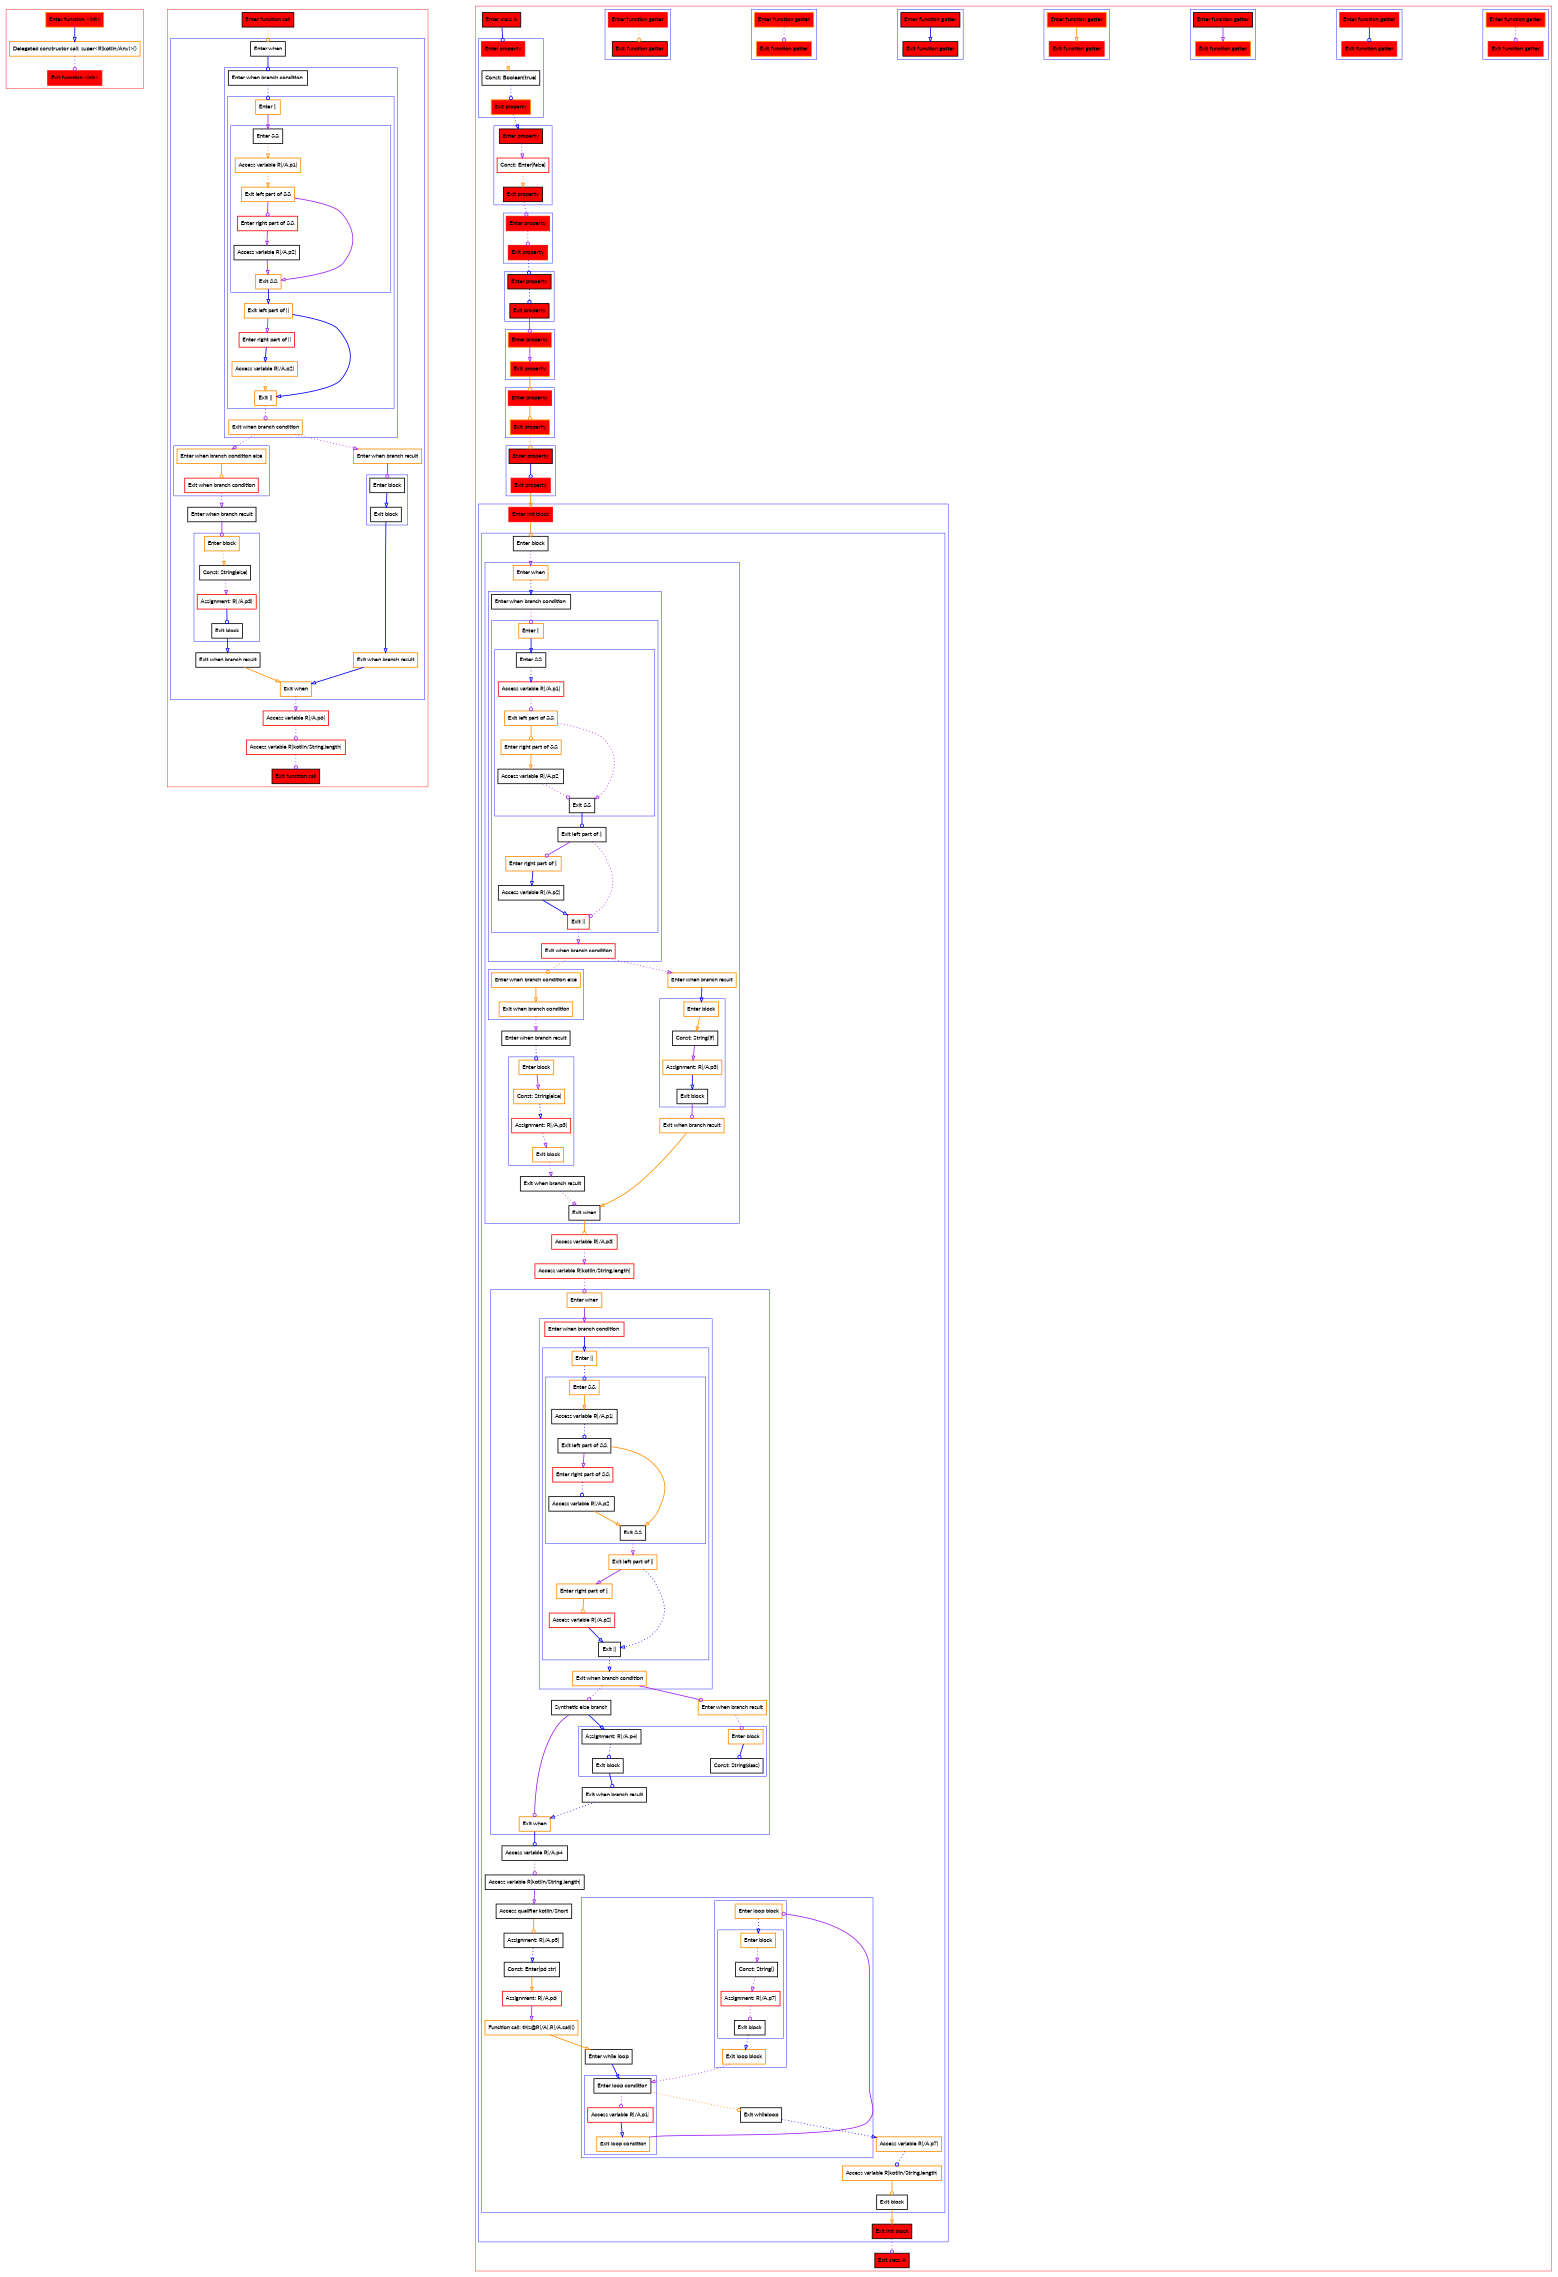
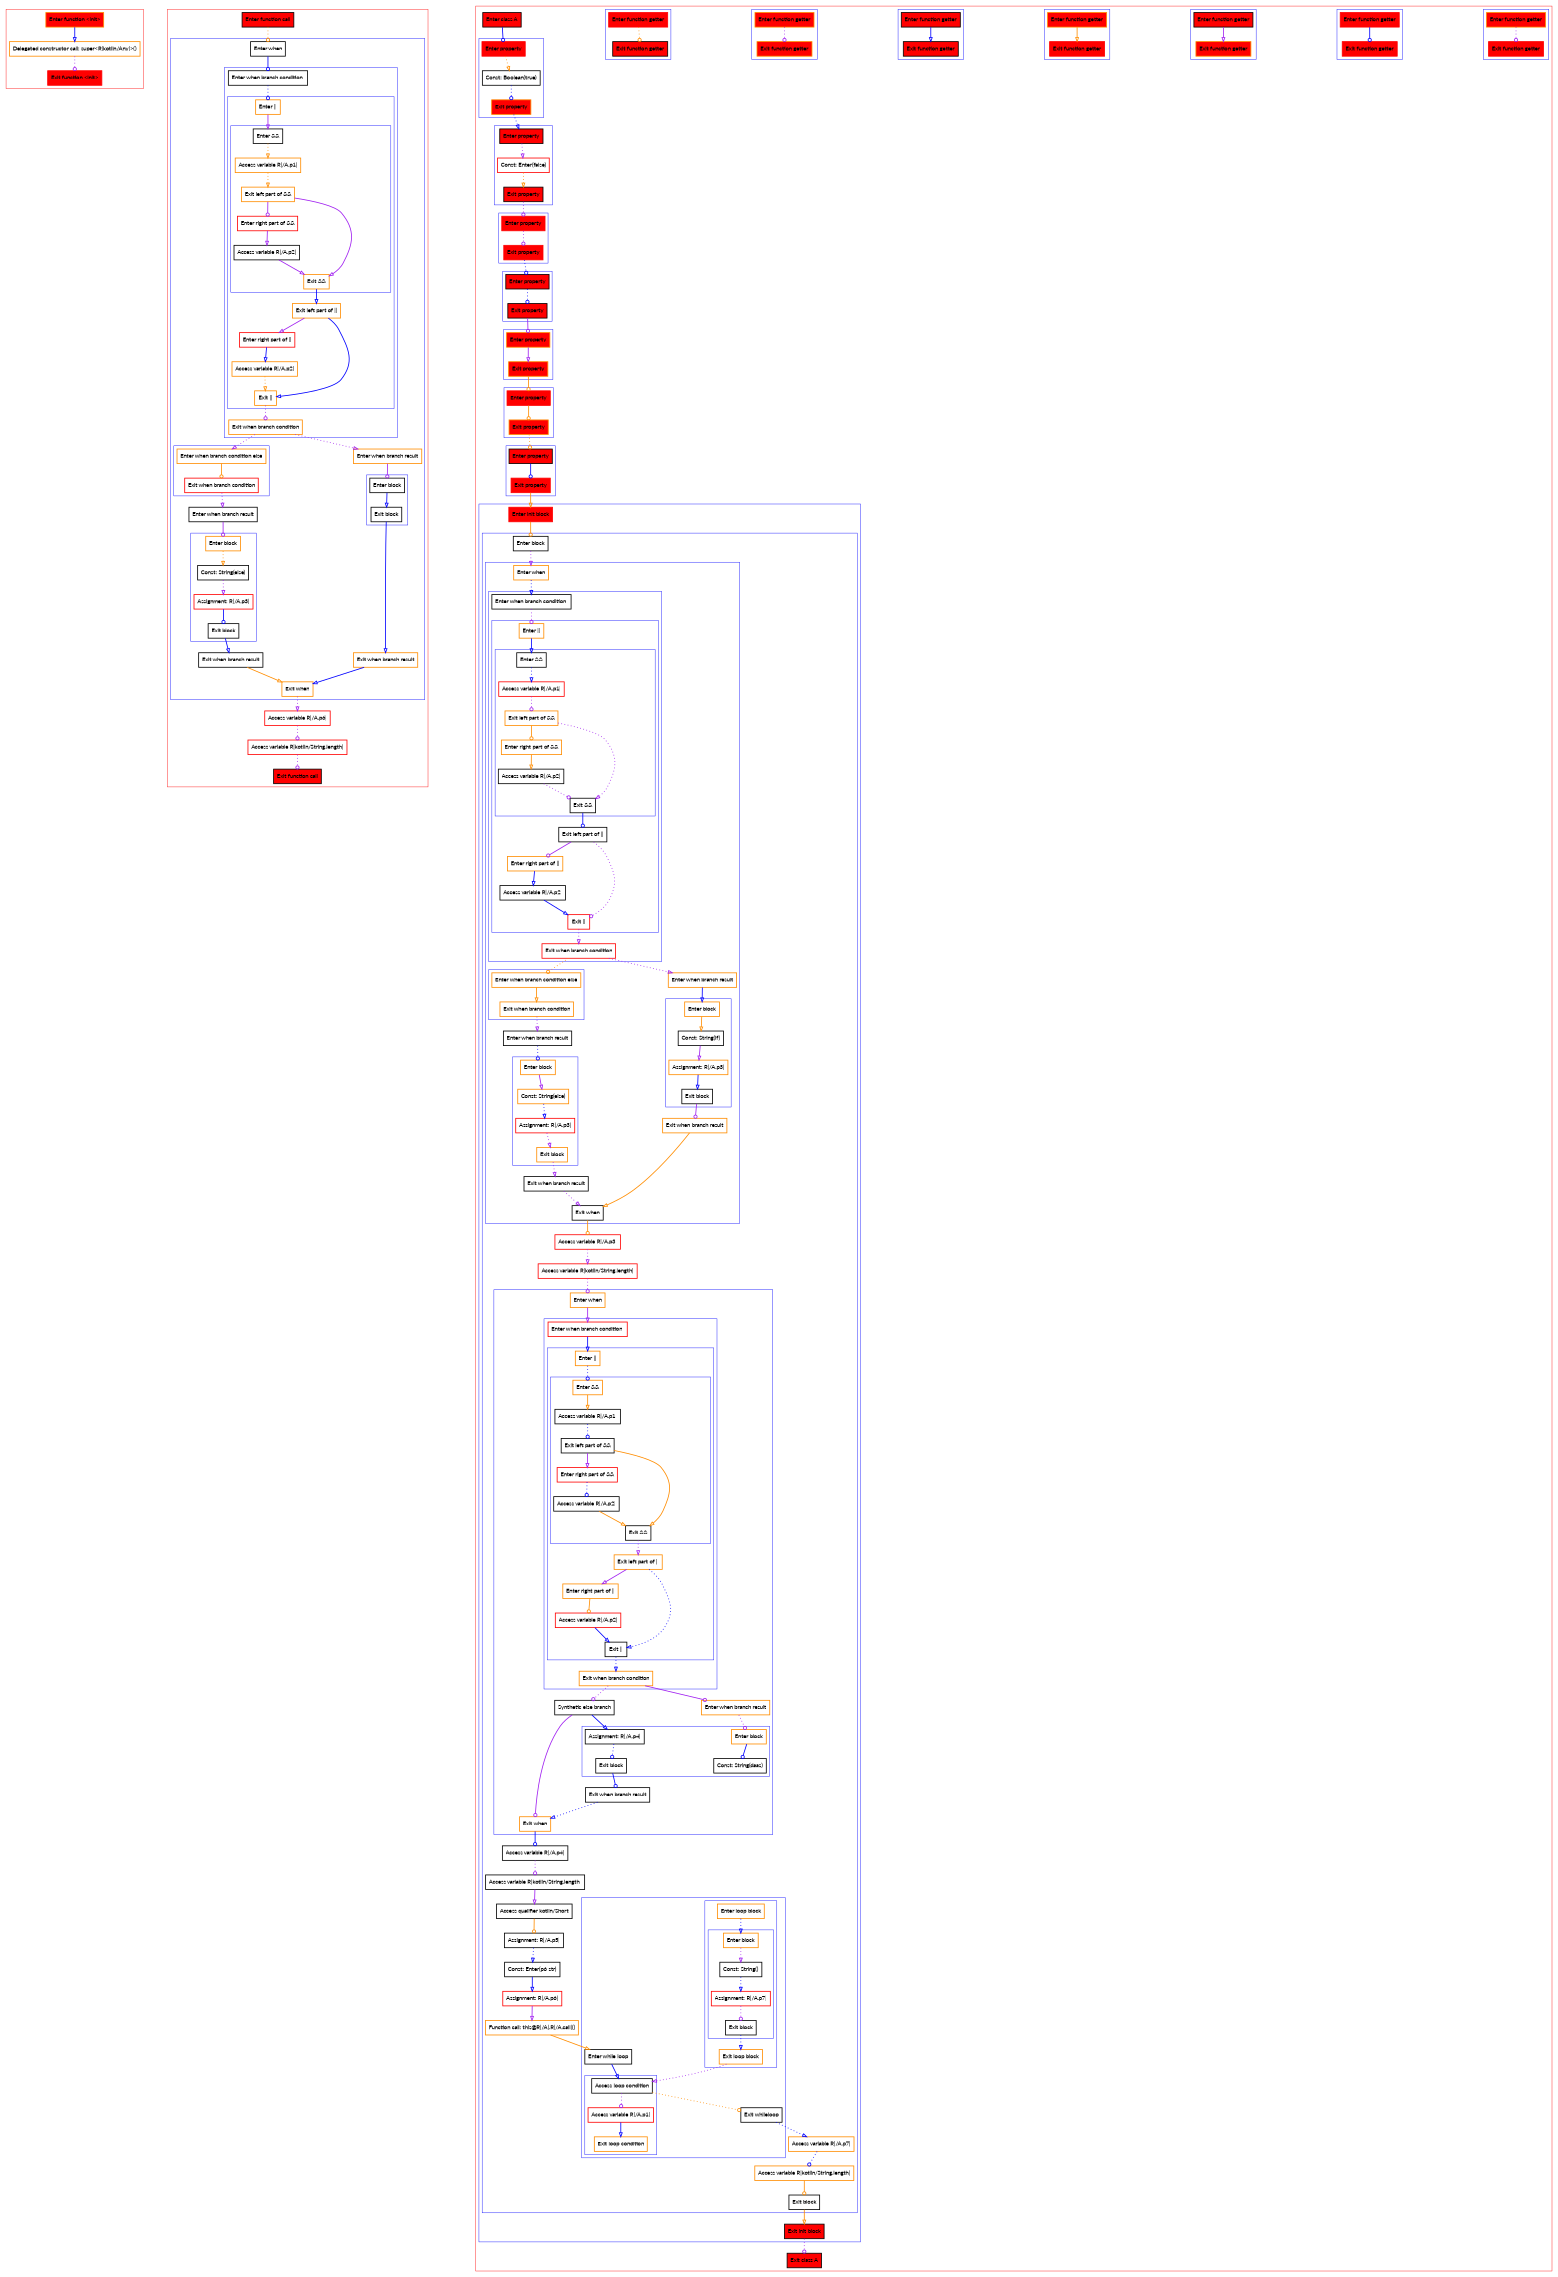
(532, 1982) -> (532, 1982)
(754, 1982) -> (741, 1982)
(622, 2086) -> (622, 2086)
(870, 2090) -> none
